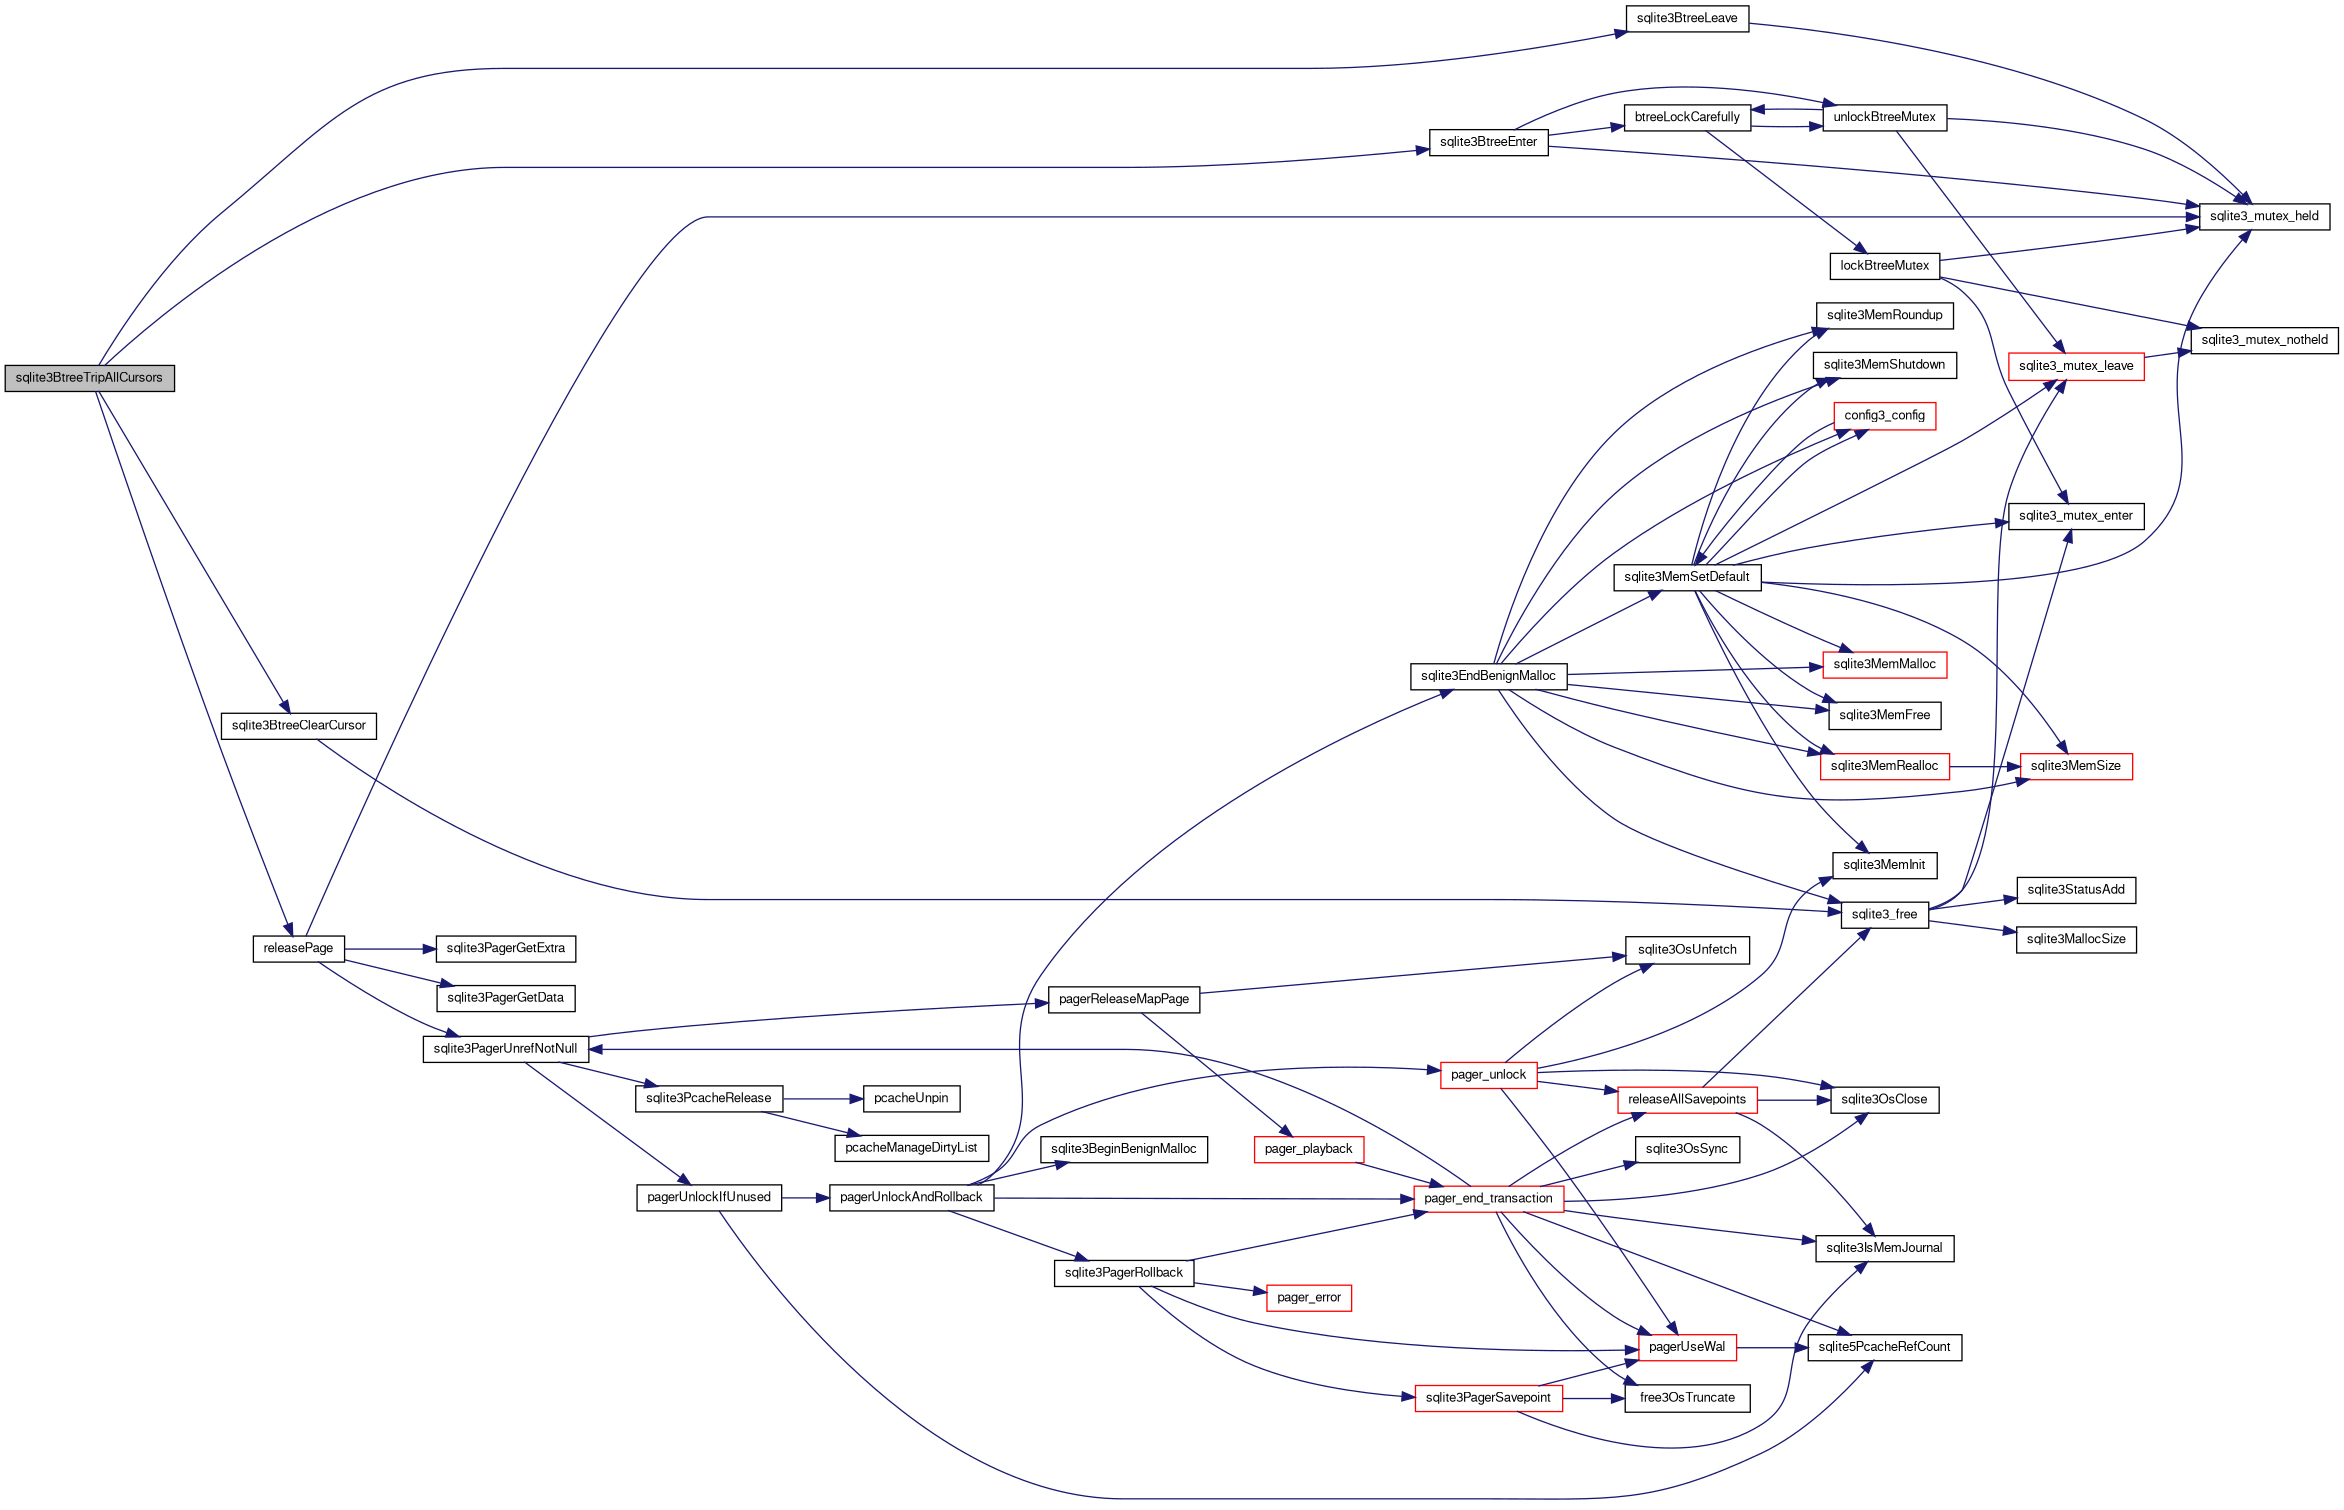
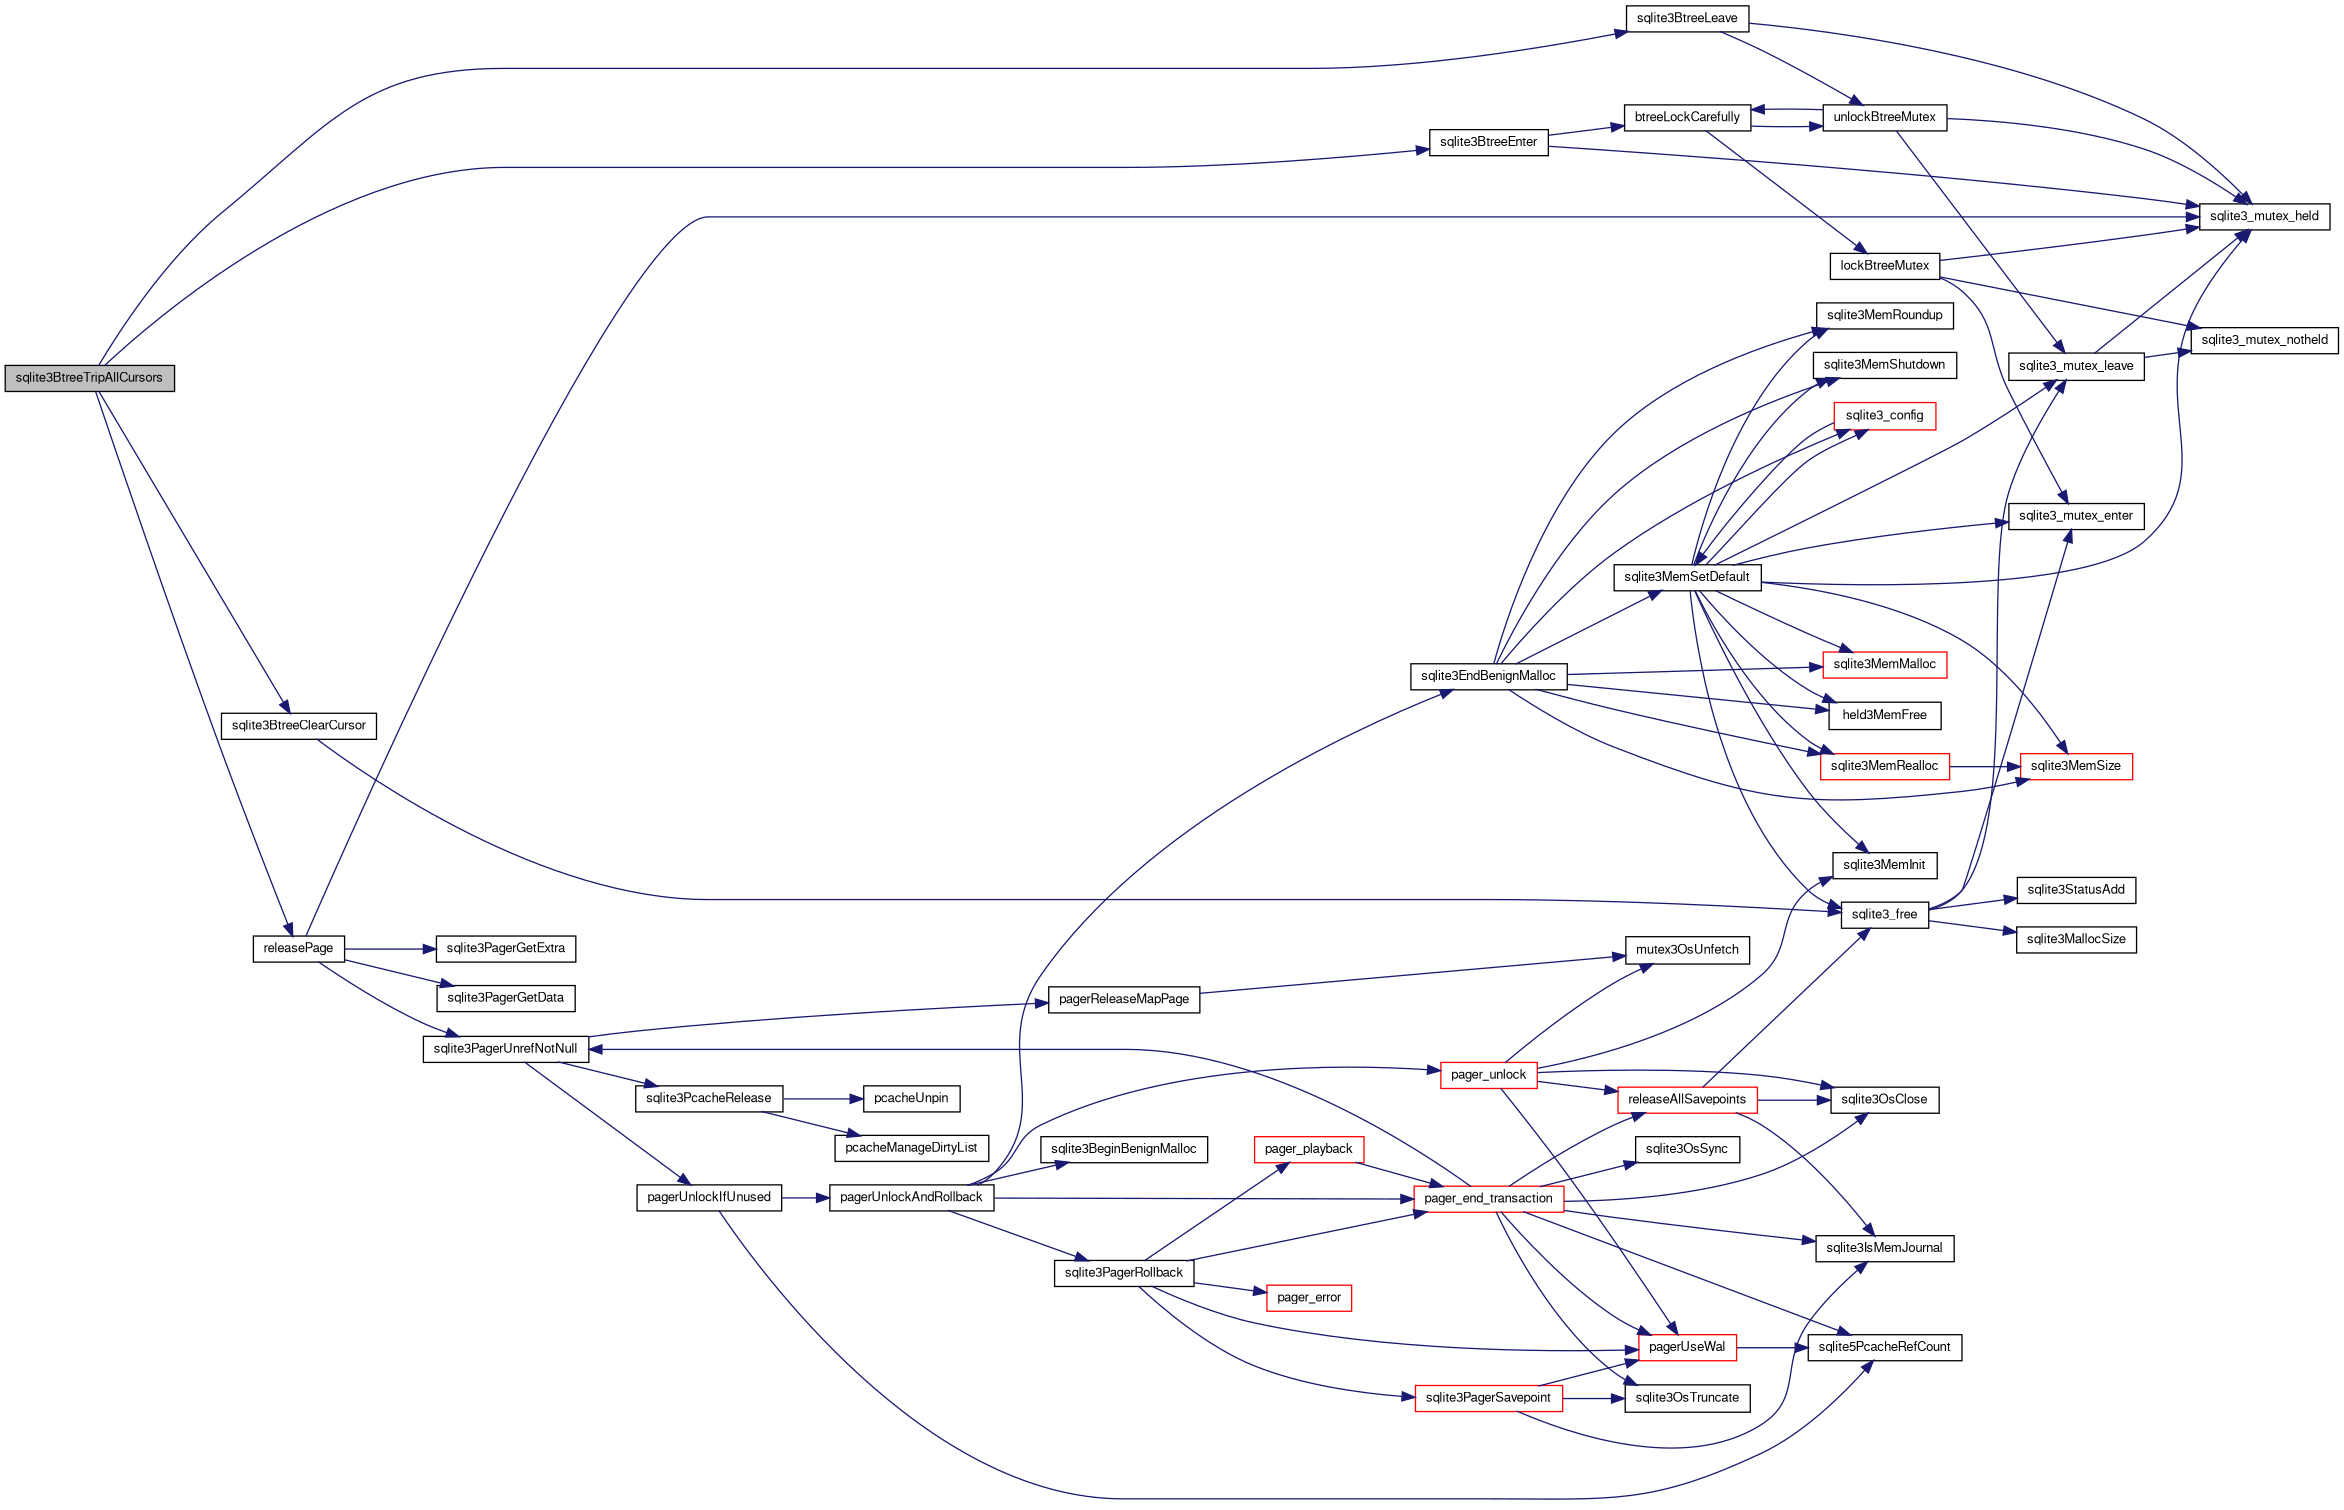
(1665, 88) -> (1787, 63)
none -> (2166, 296)
(2077, 367) -> (2077, 367)
(1885, 416) -> (1885, 416)
(1885, 716) -> (1885, 716)
(1638, 832) -> (1729, 762)
(1688, 950) -> (1688, 950)
(1229, 1085) -> (1211, 1215)
(1688, 1398) -> (1688, 1398)
